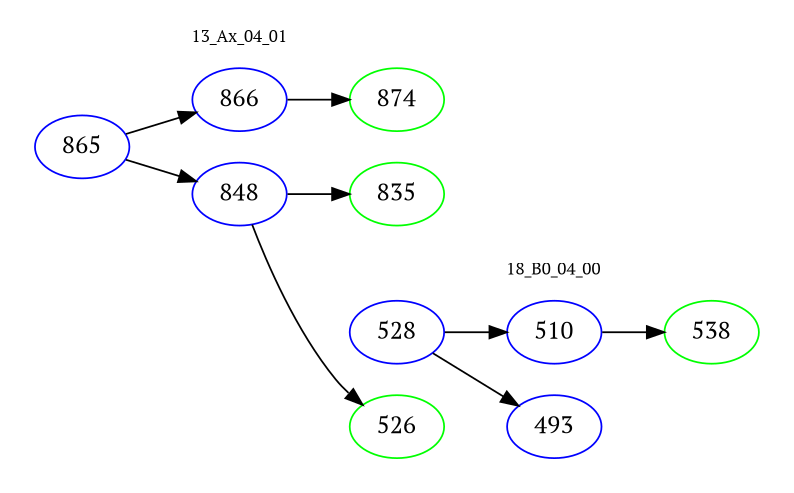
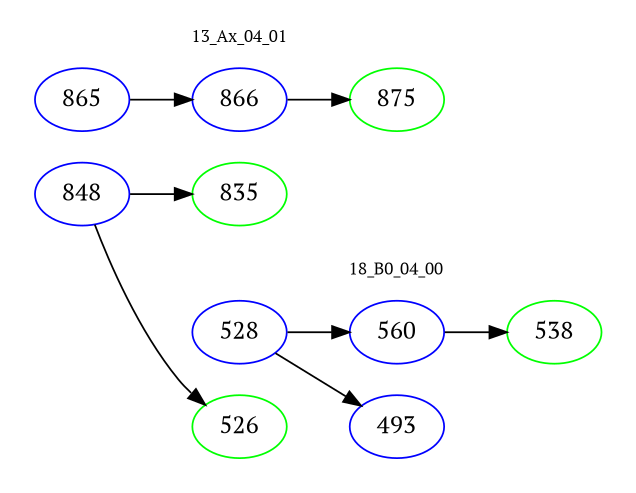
(397, 100) -> (397, 100)
(153, 168) -> none
(554, 332) -> (397, 332)
